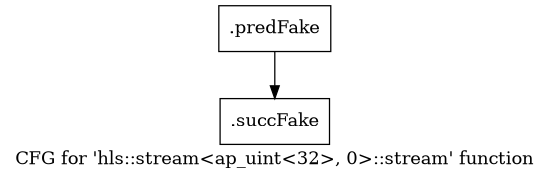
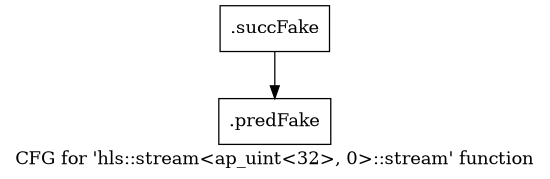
(275, 69) -> (275, 69)
